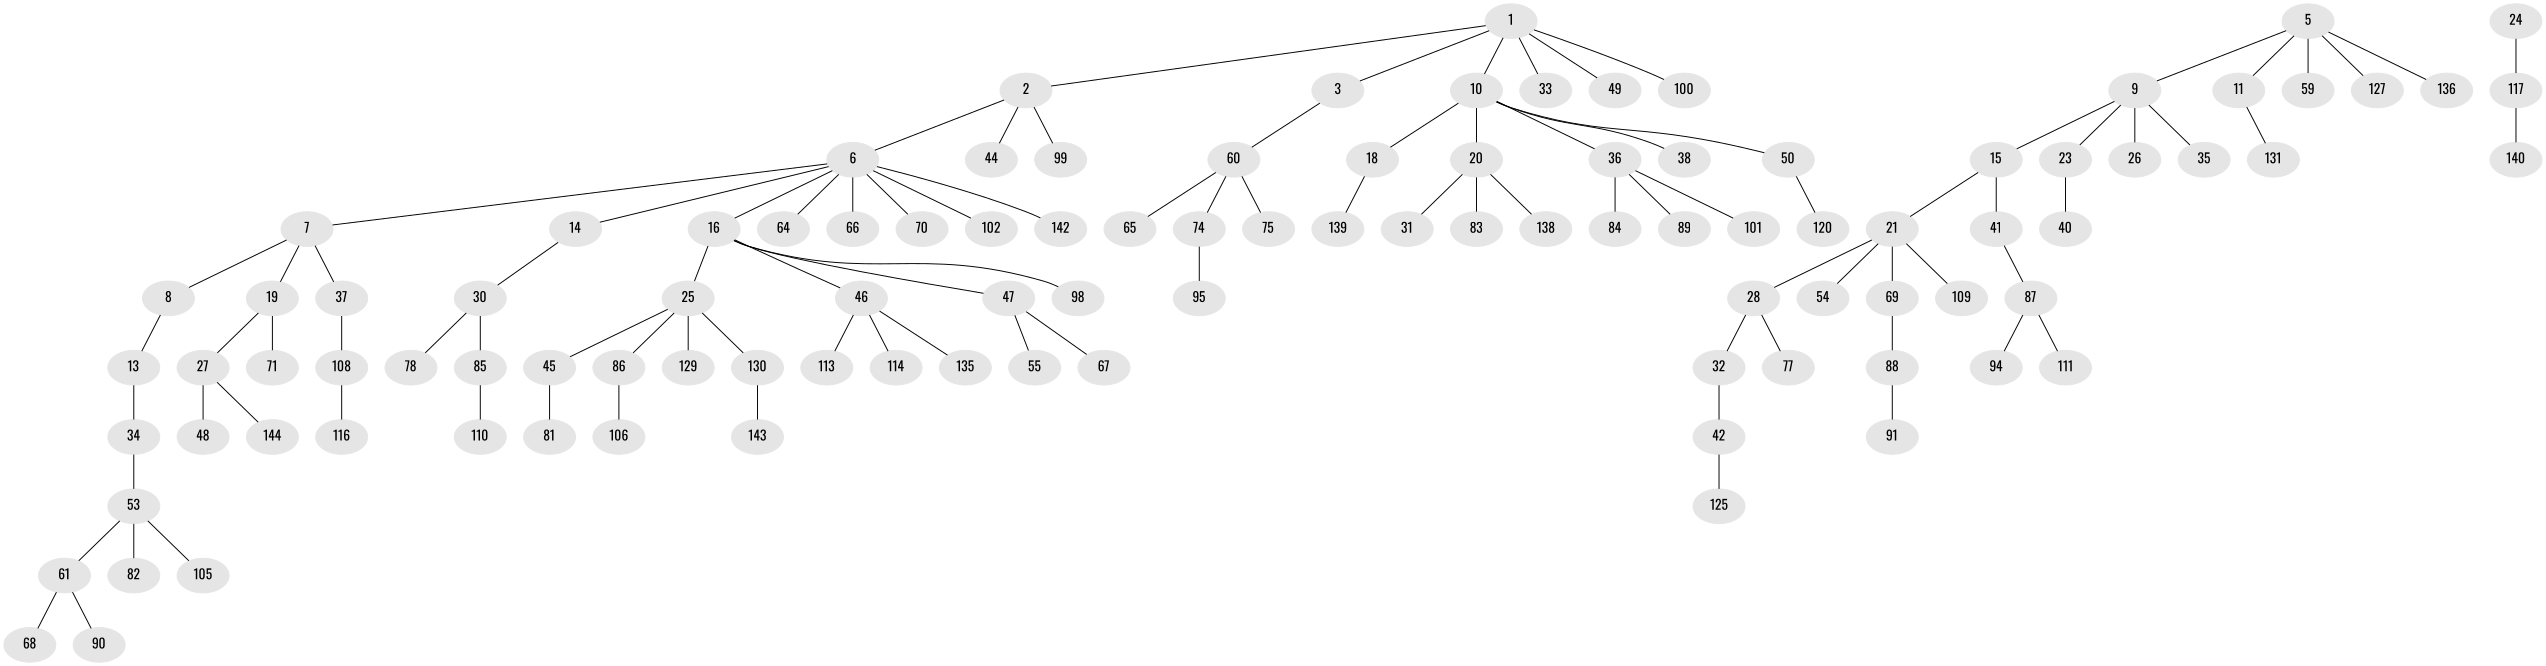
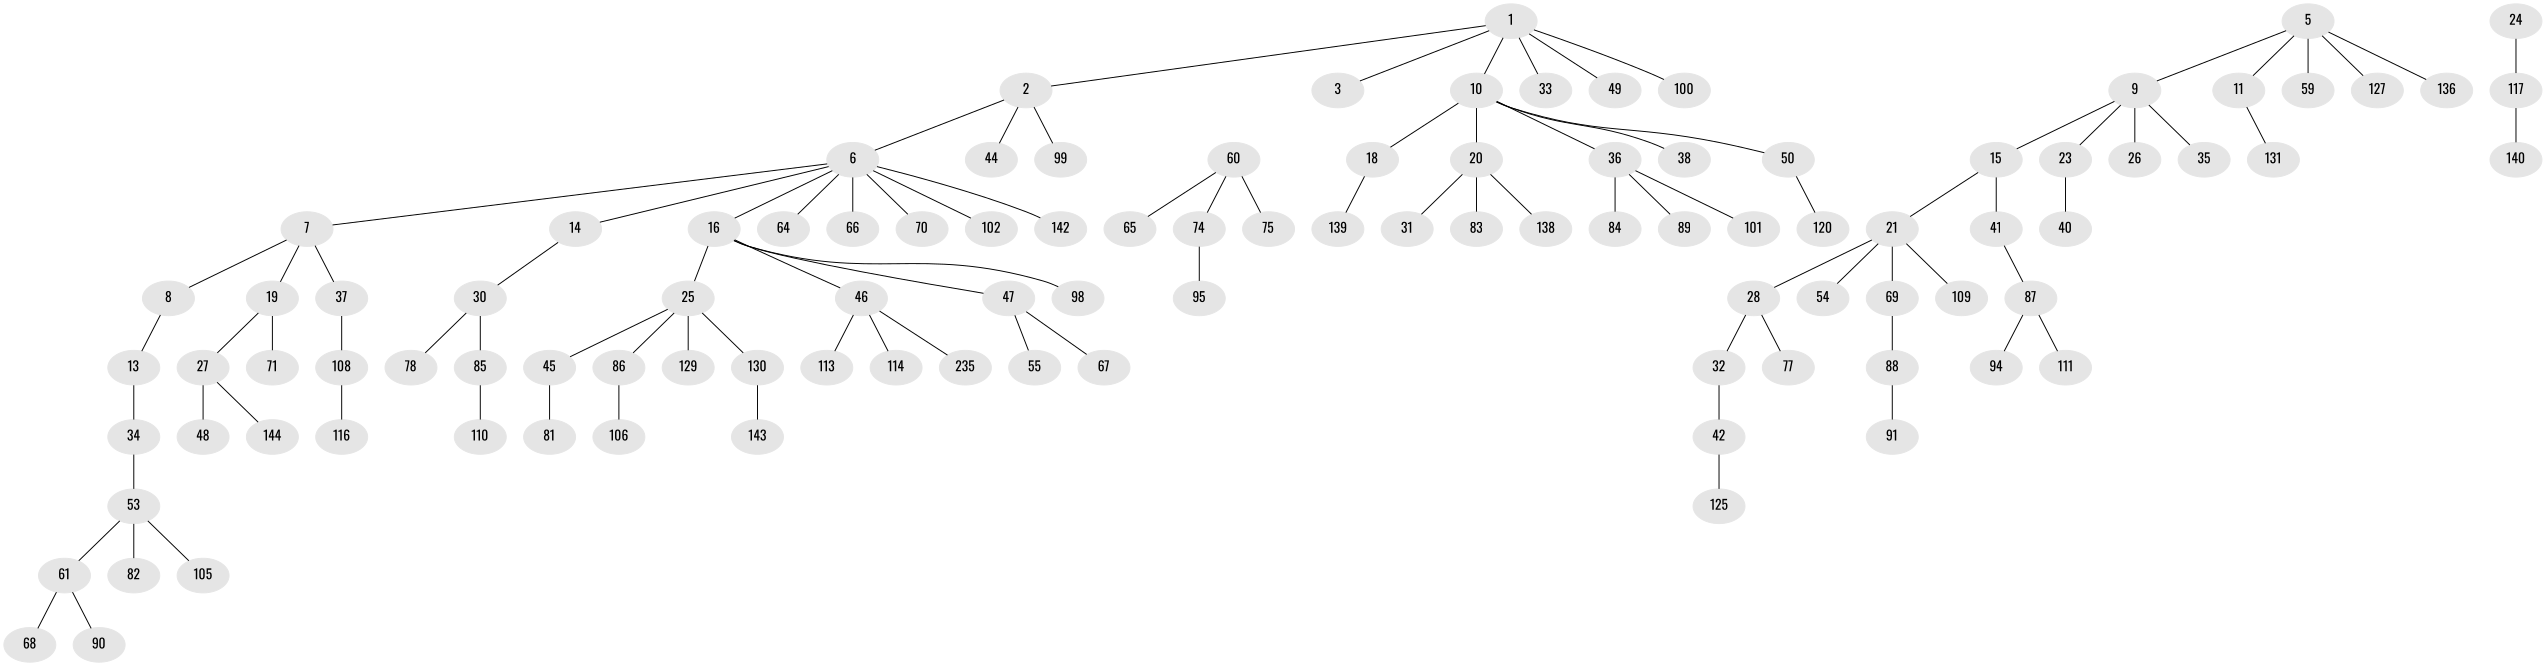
(1286, 125) -> none
(965, 368) -> (965, 368)
